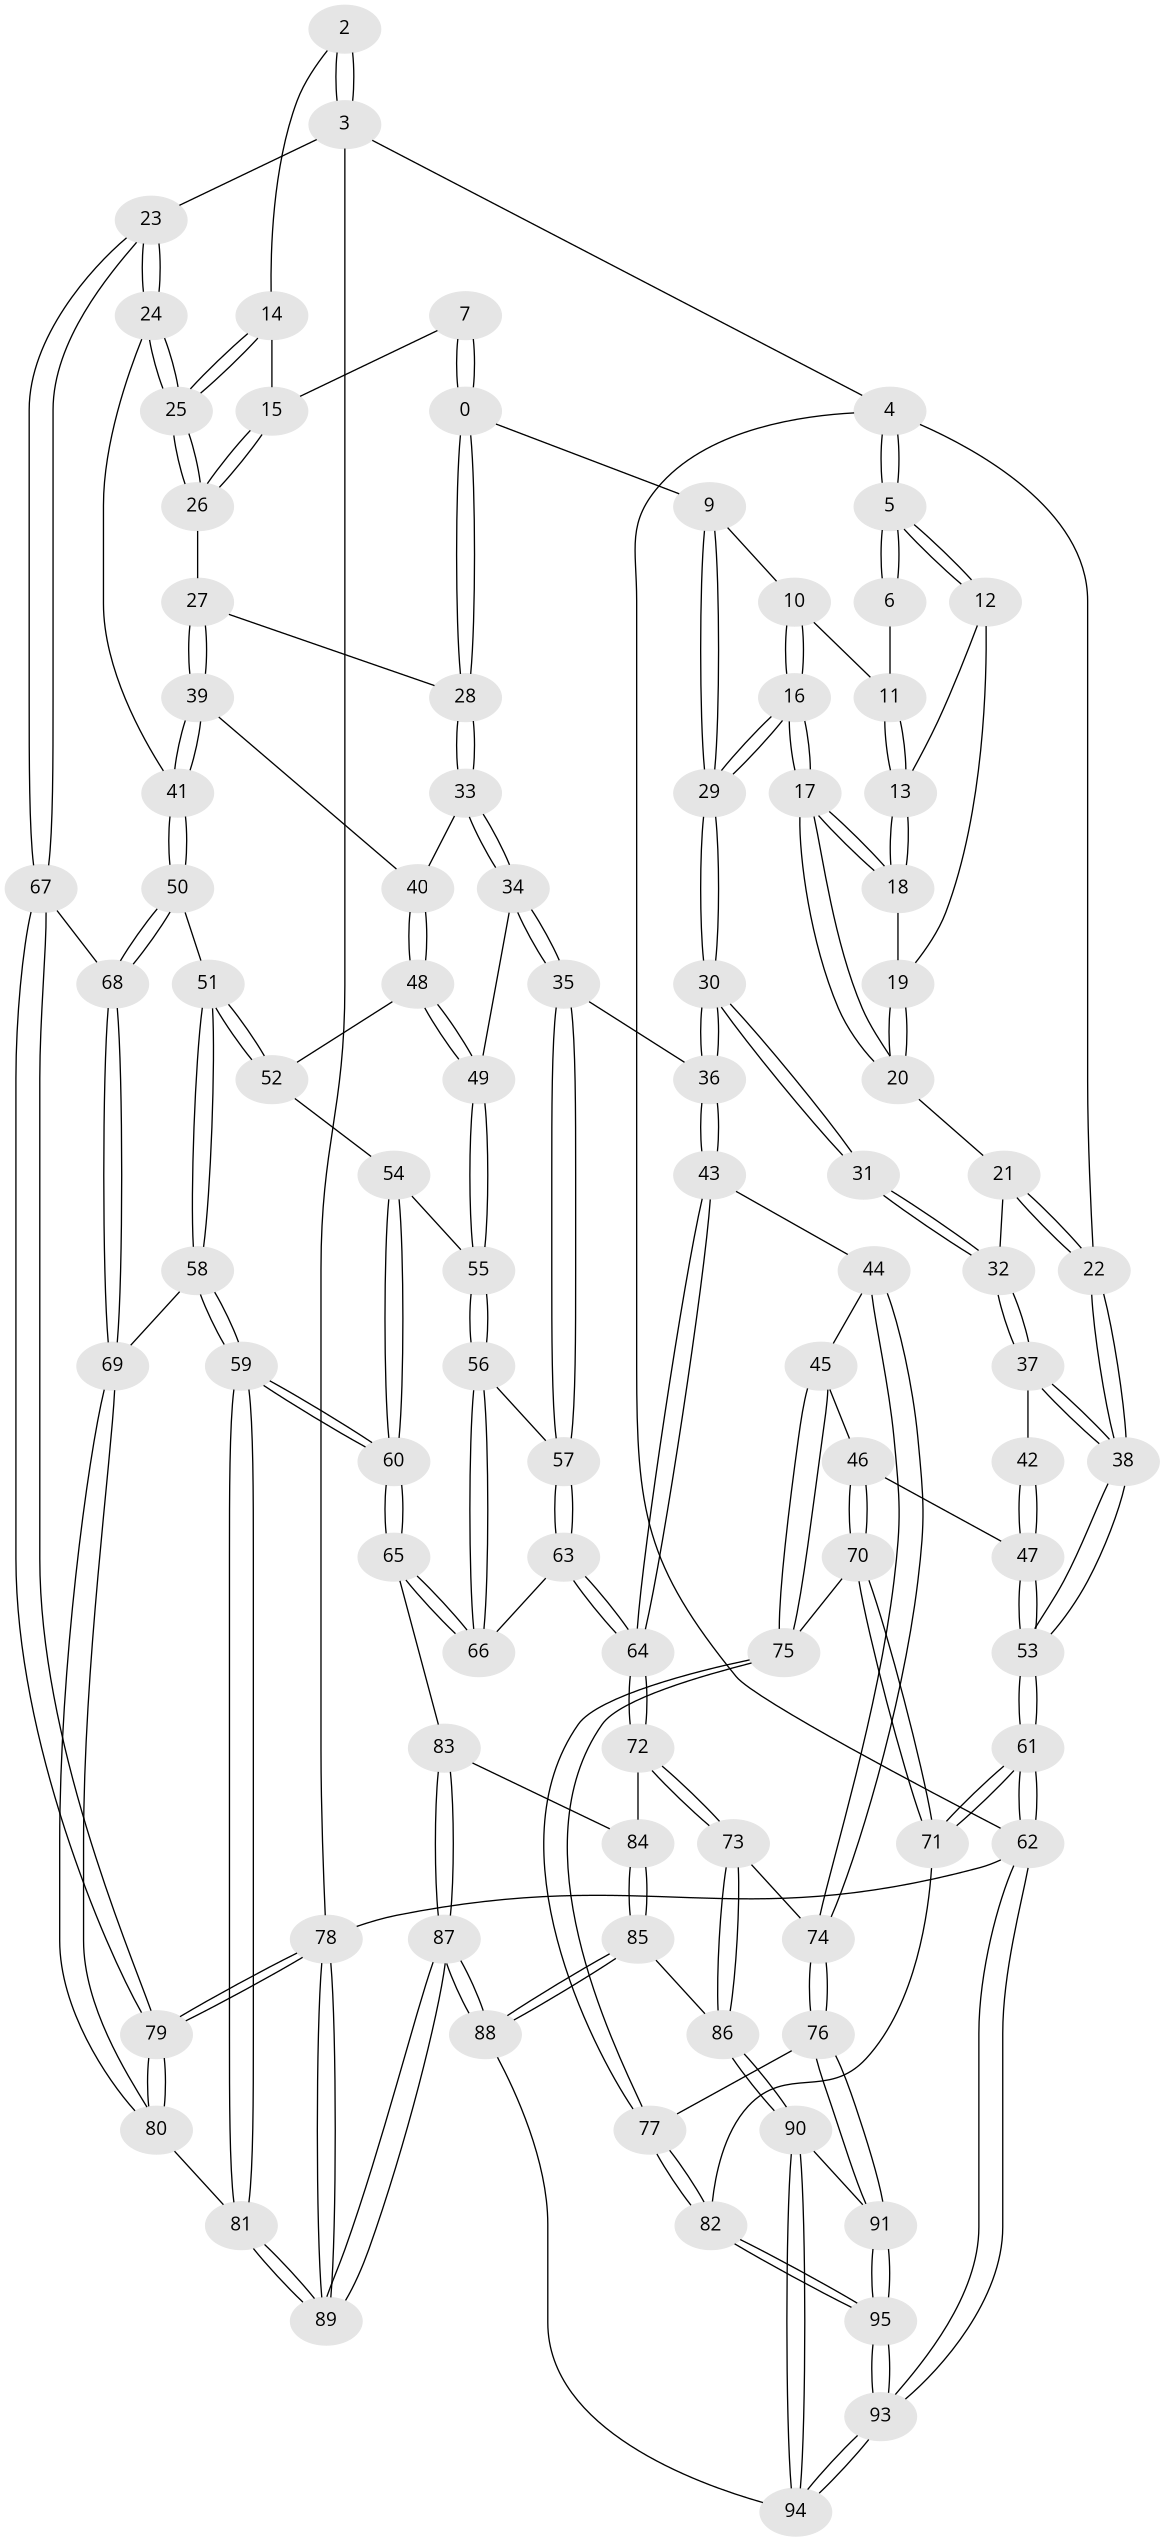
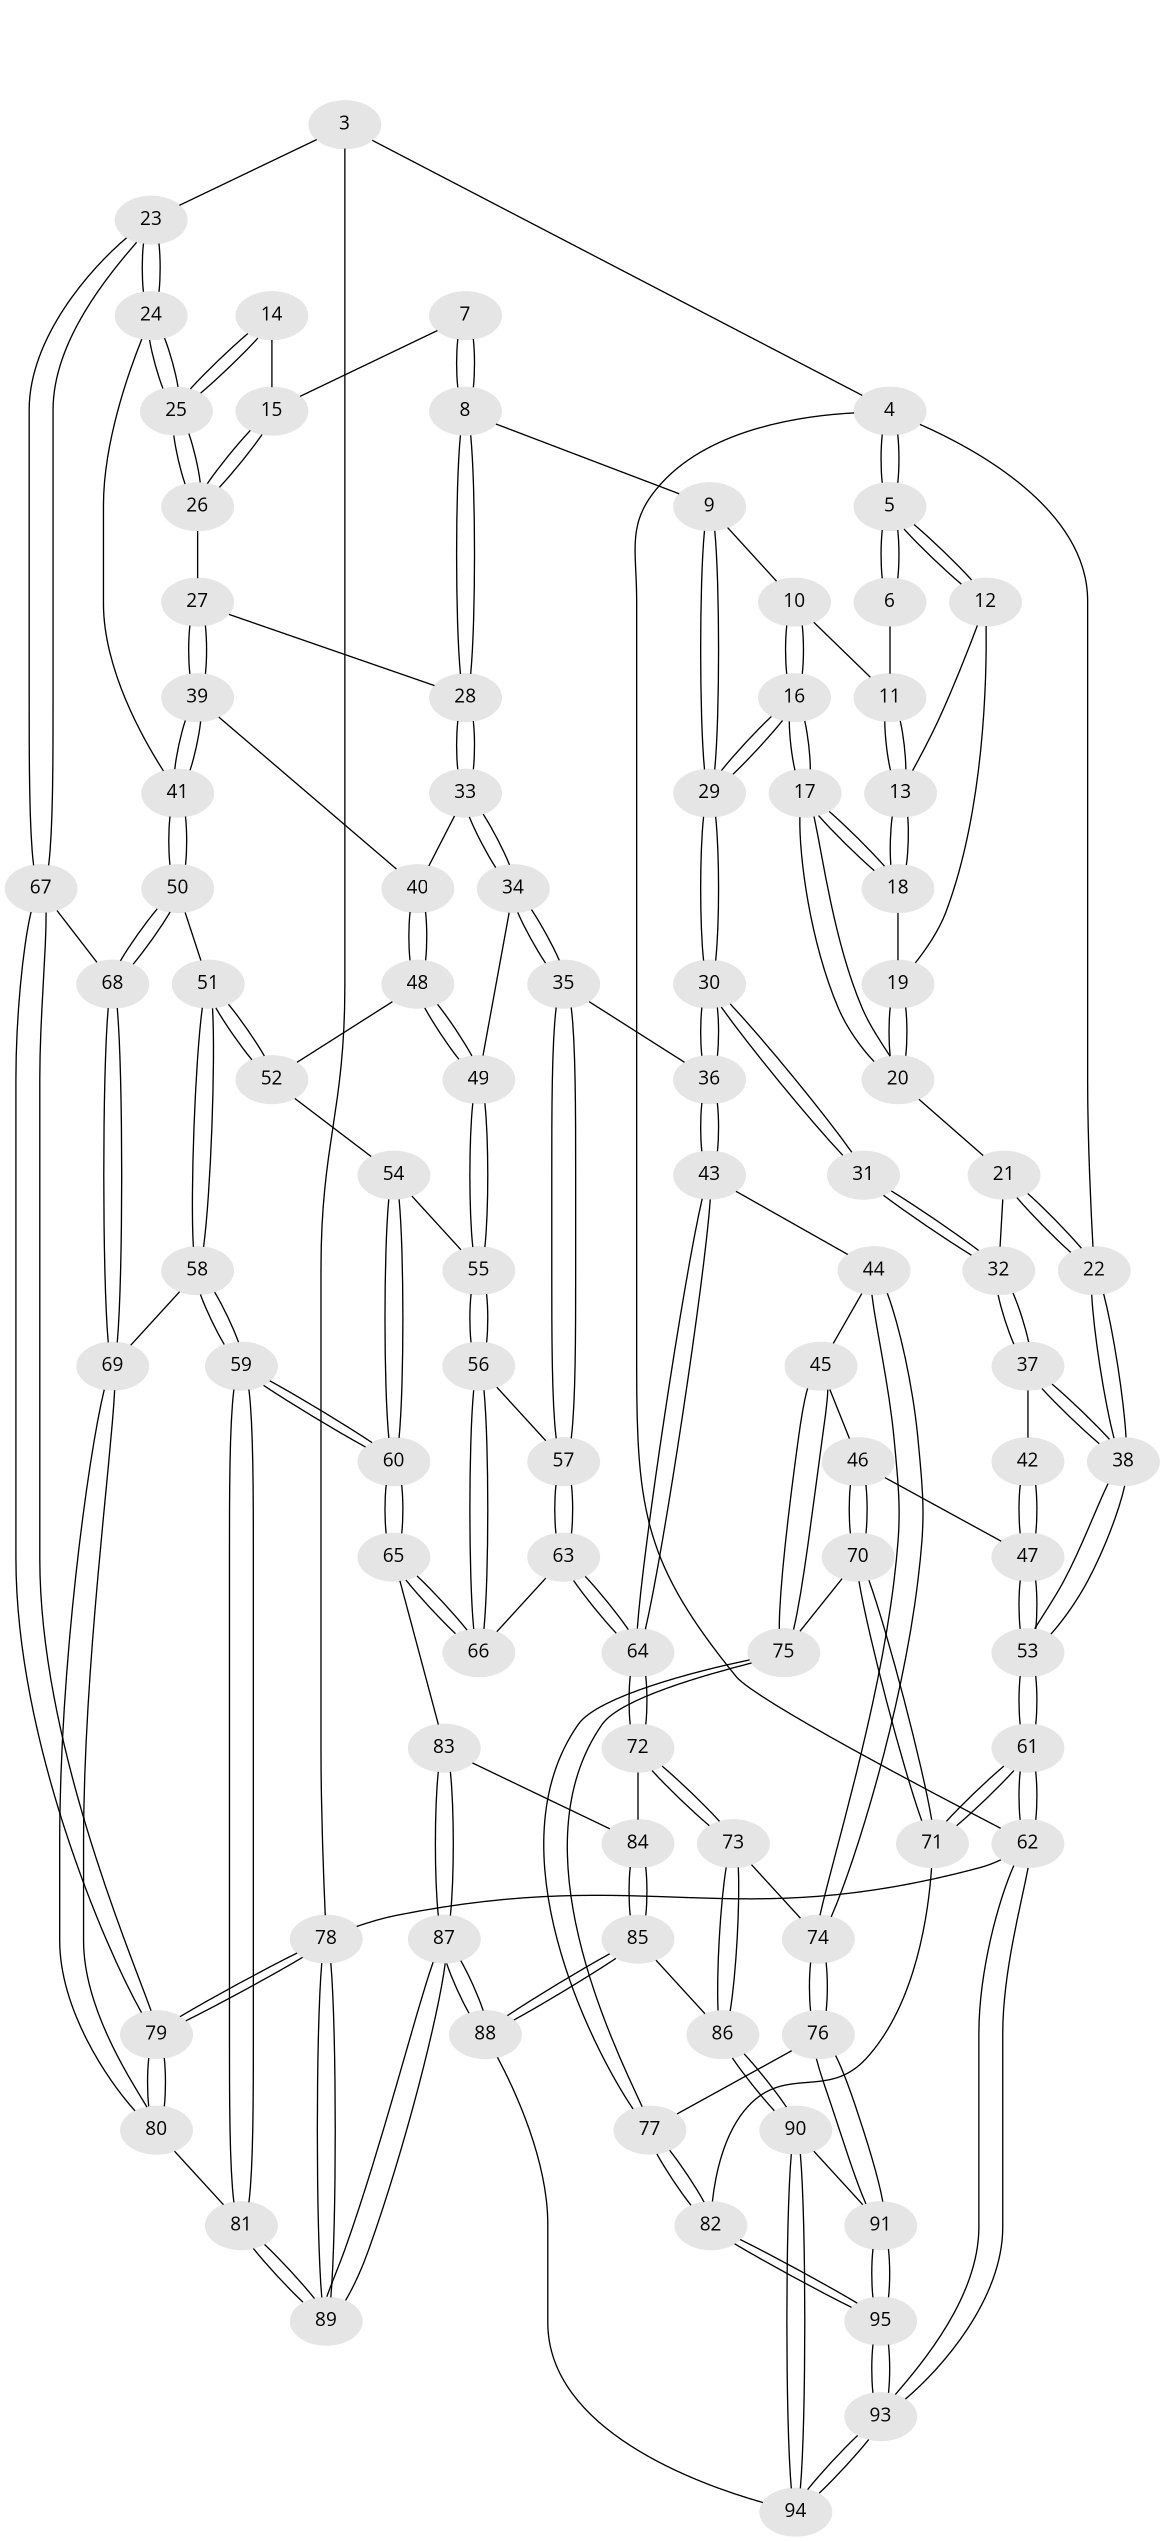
(345, 29) -> none
(466, 411) -> (466, 411)
